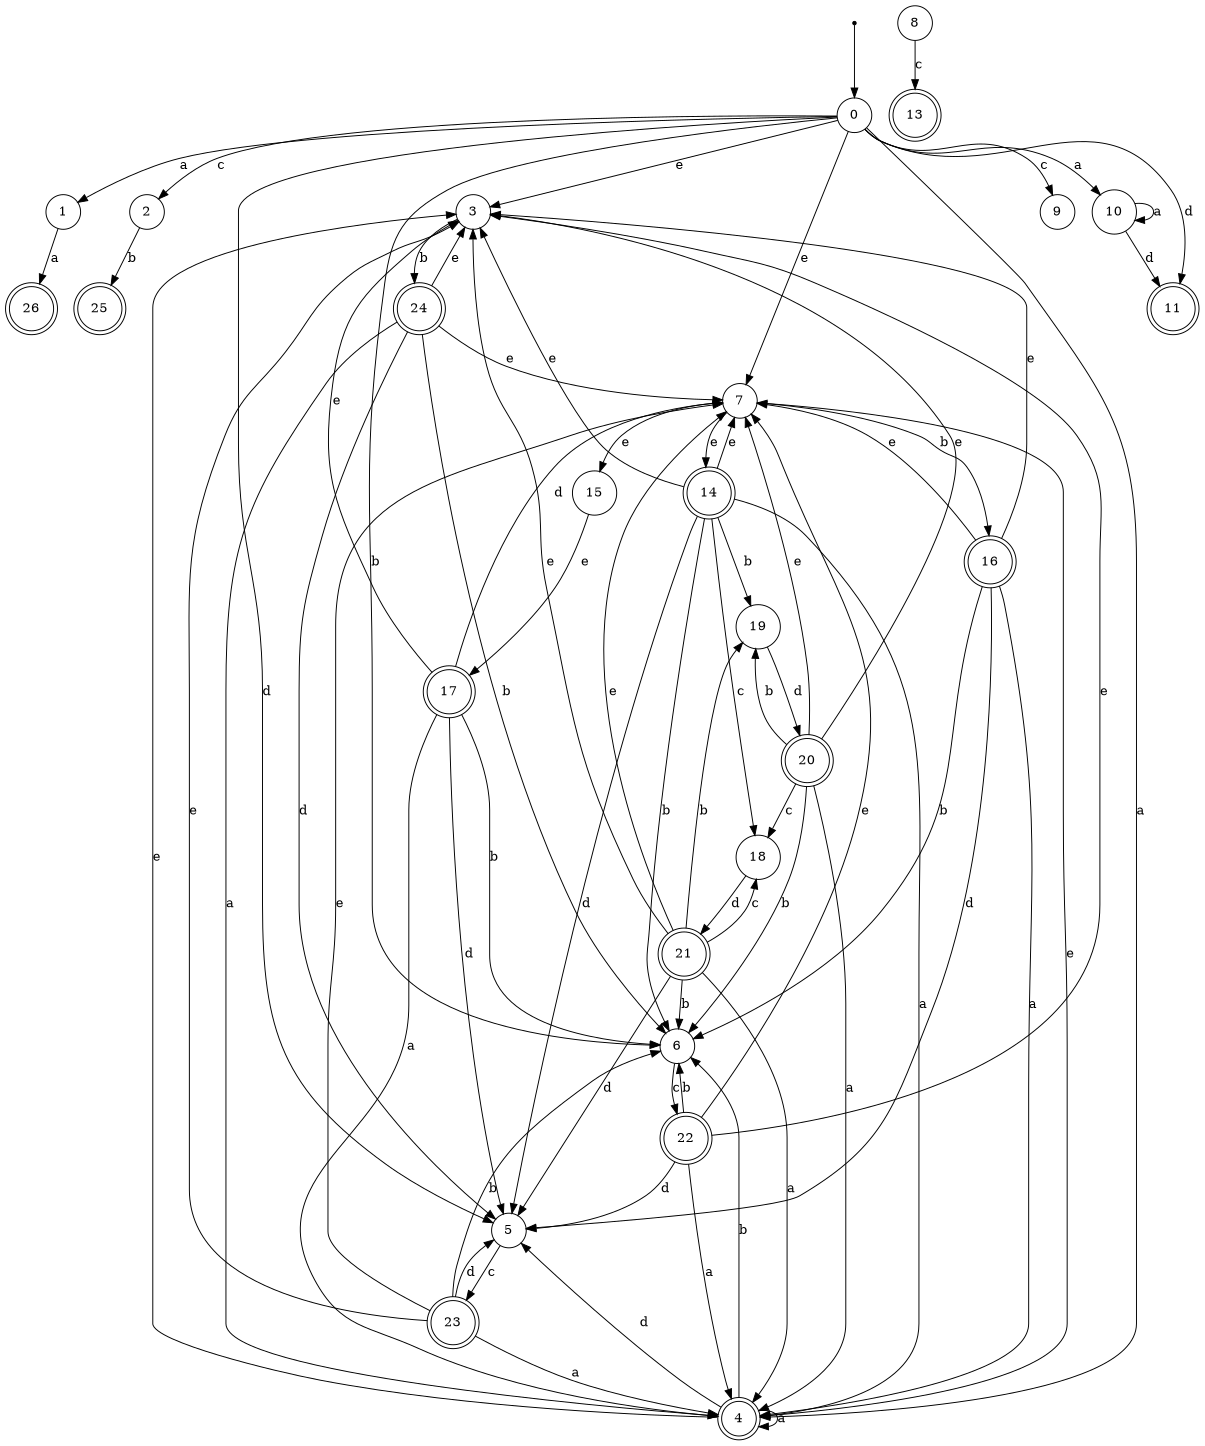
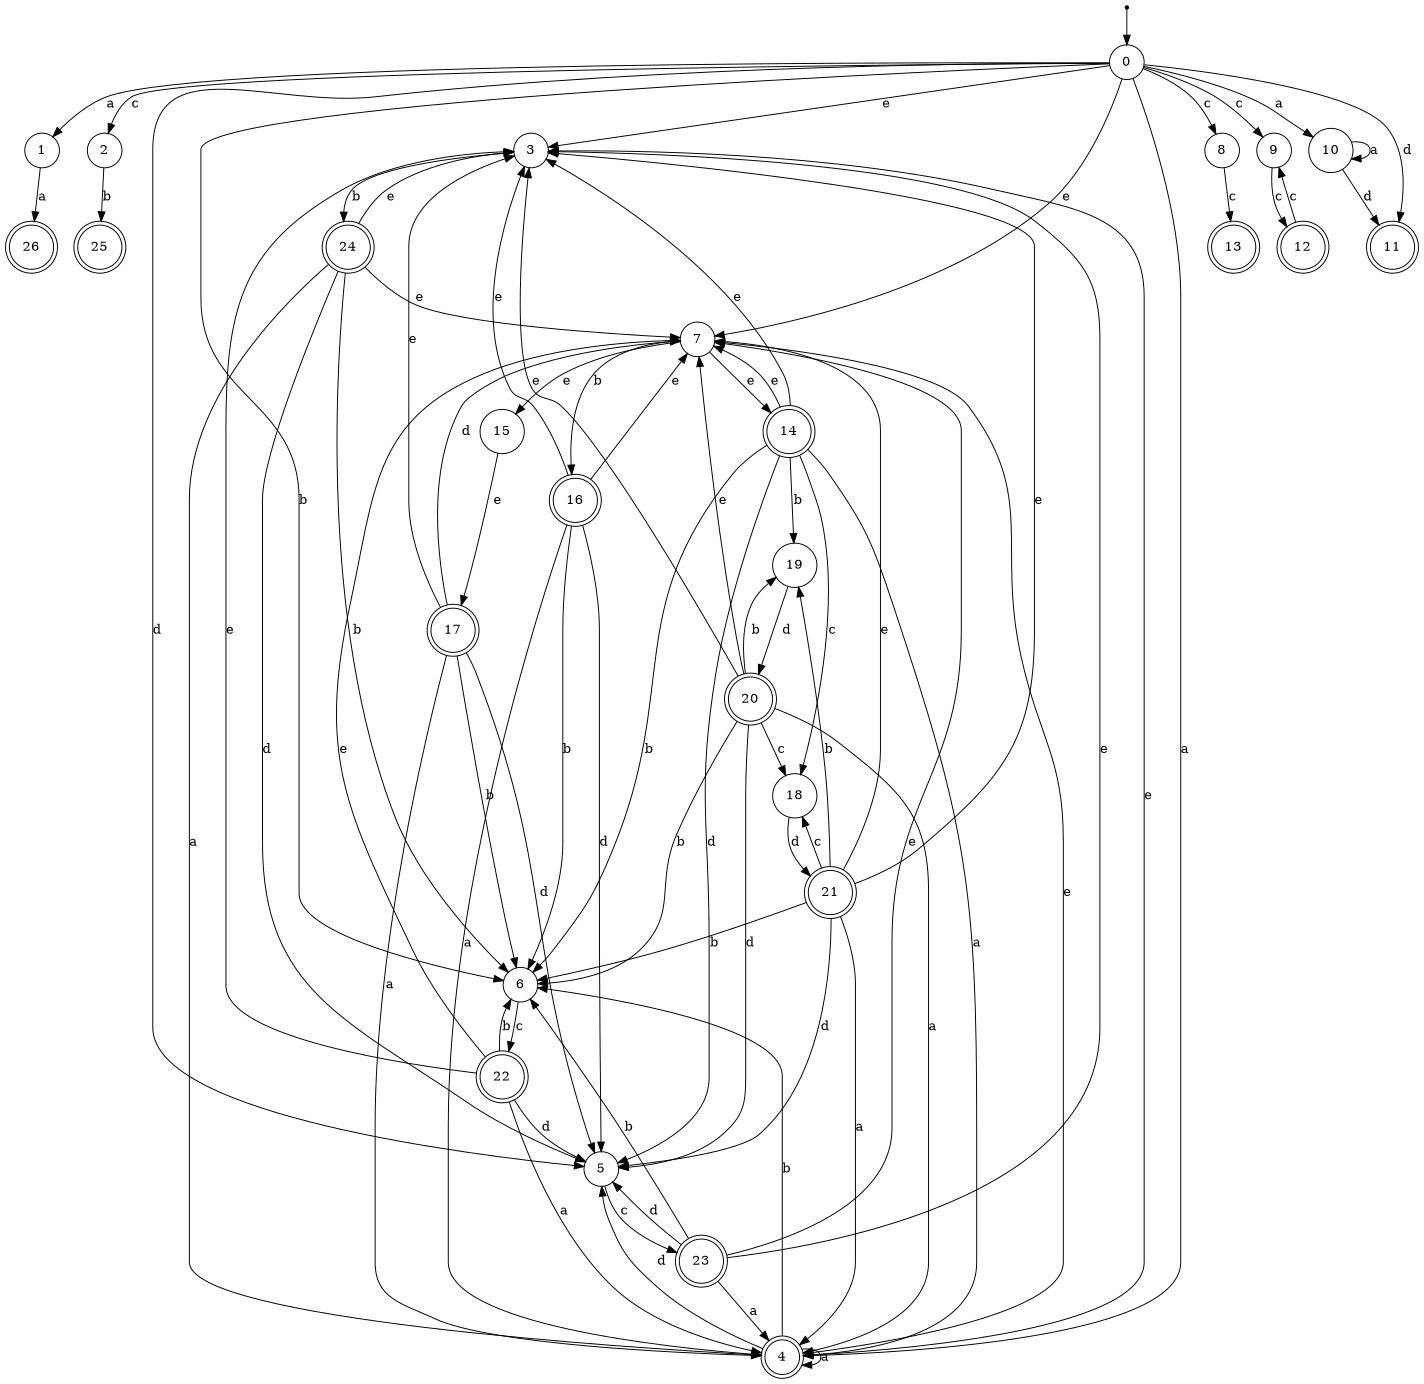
none -> (1183, 90)
none -> (1303, 247)
none -> (746, 984)
